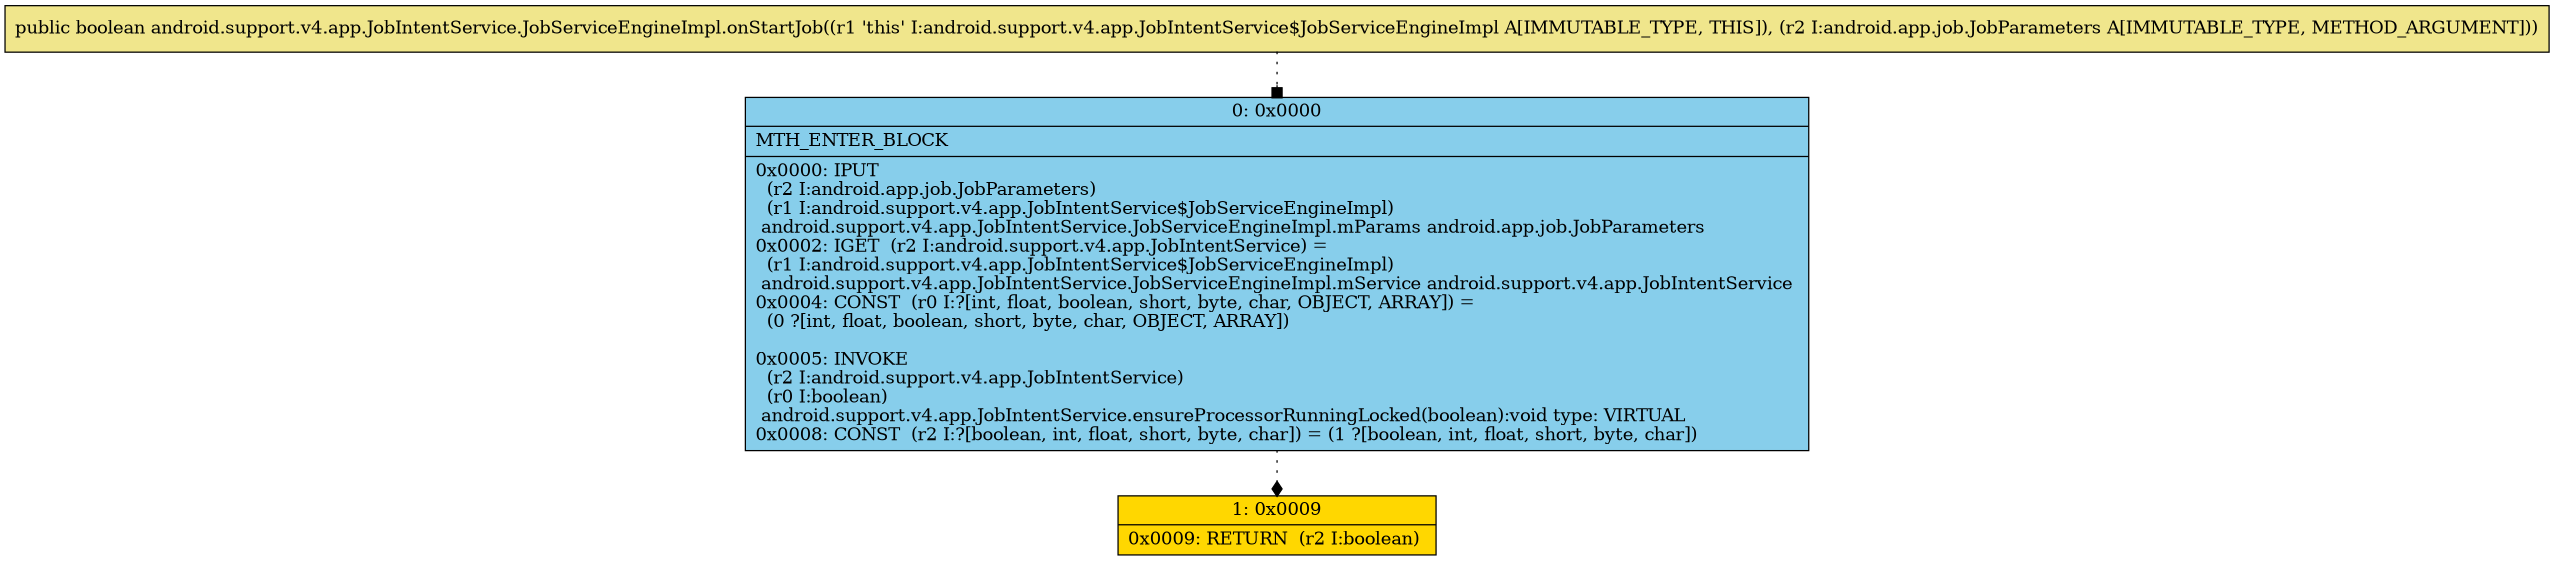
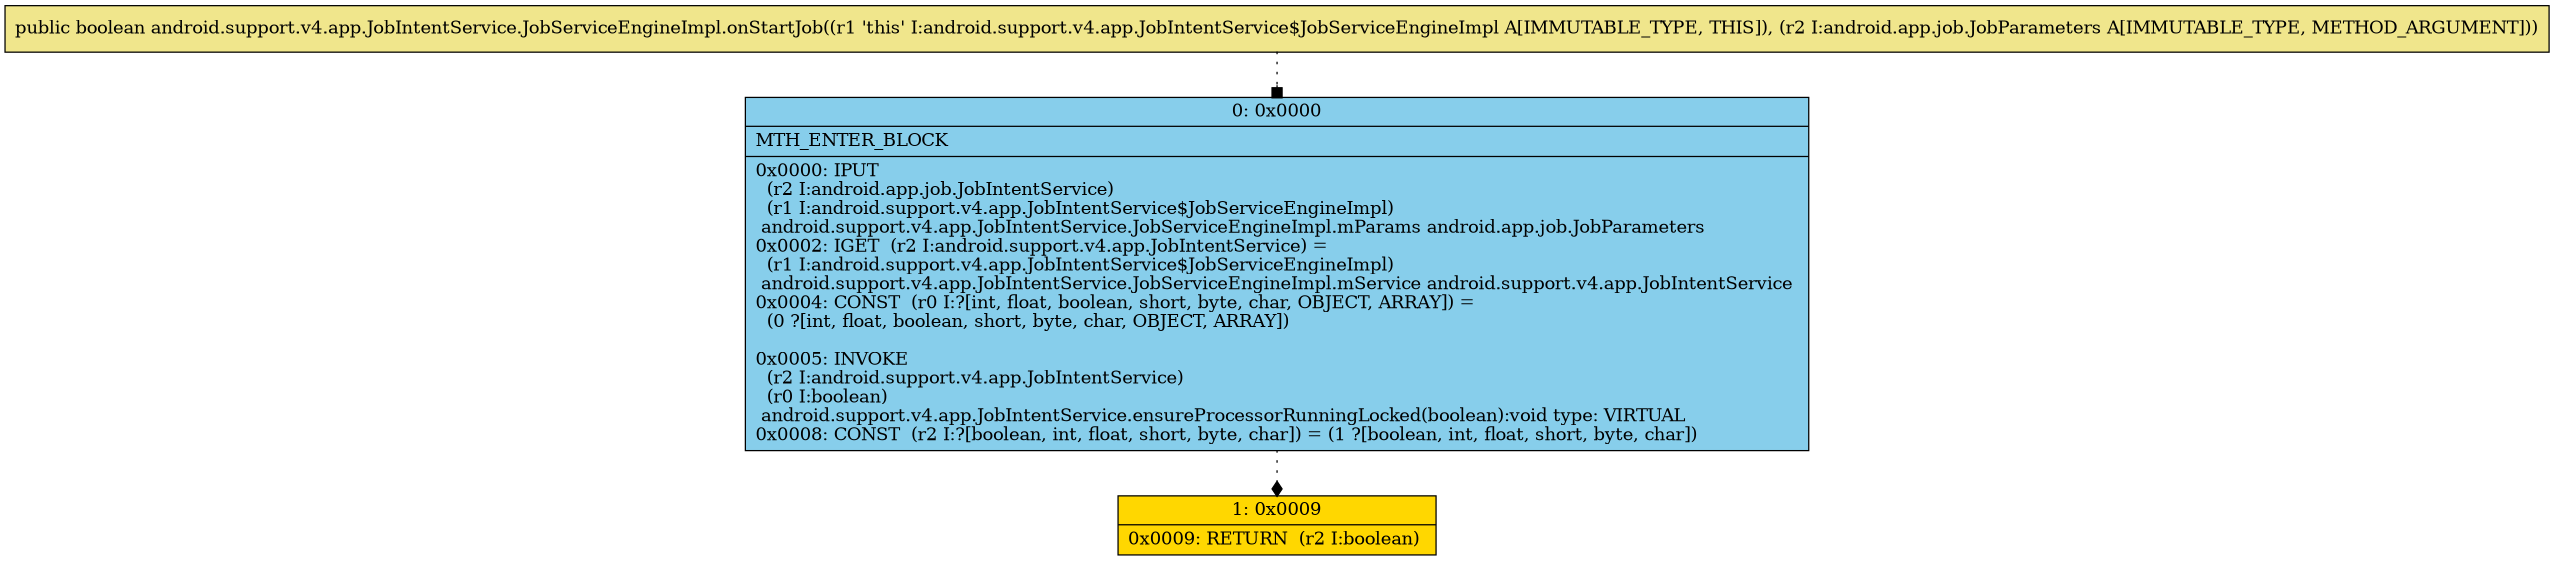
(926, 190) -> (935, 190)
